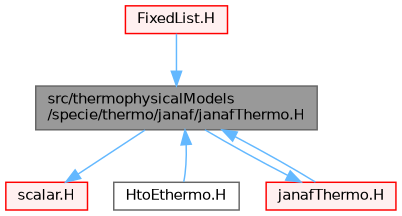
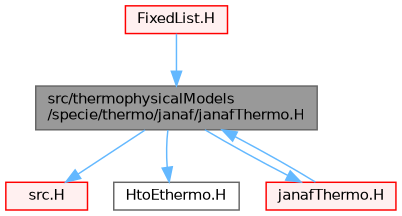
(186, 163) -> (167, 149)
(47, 196) -> (47, 196)
